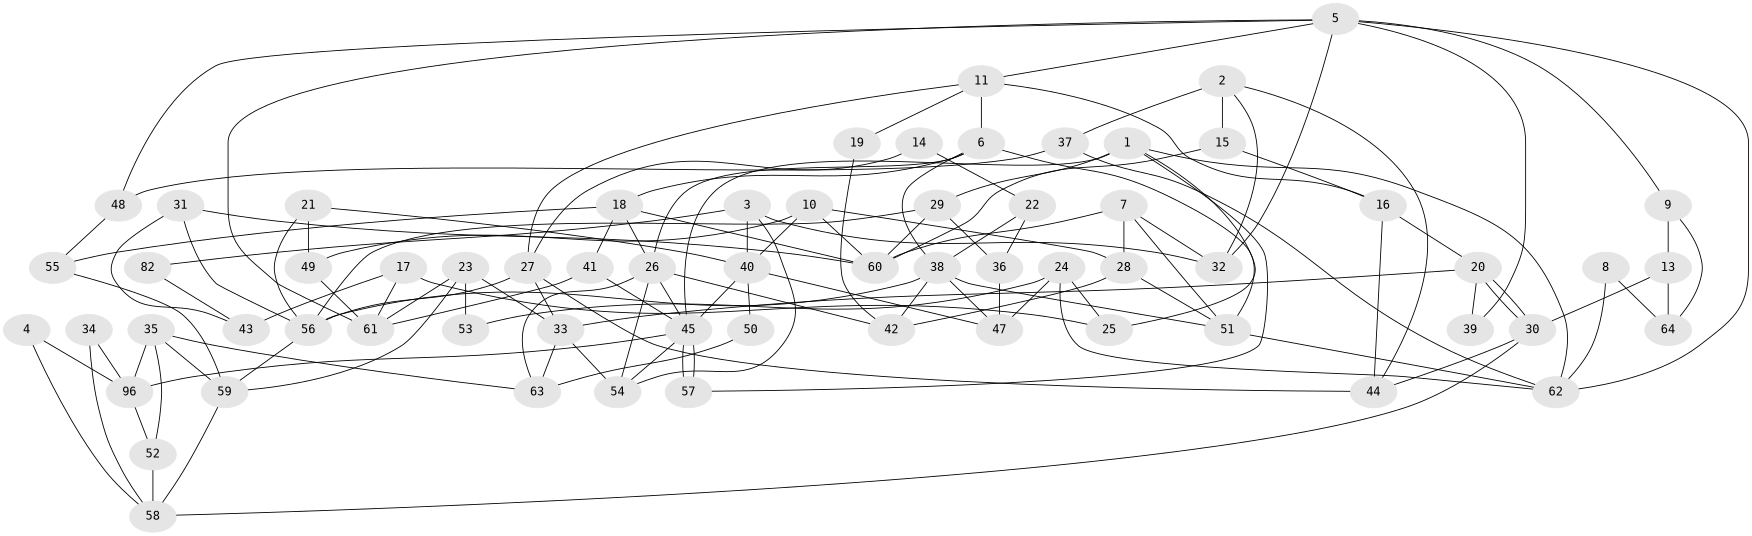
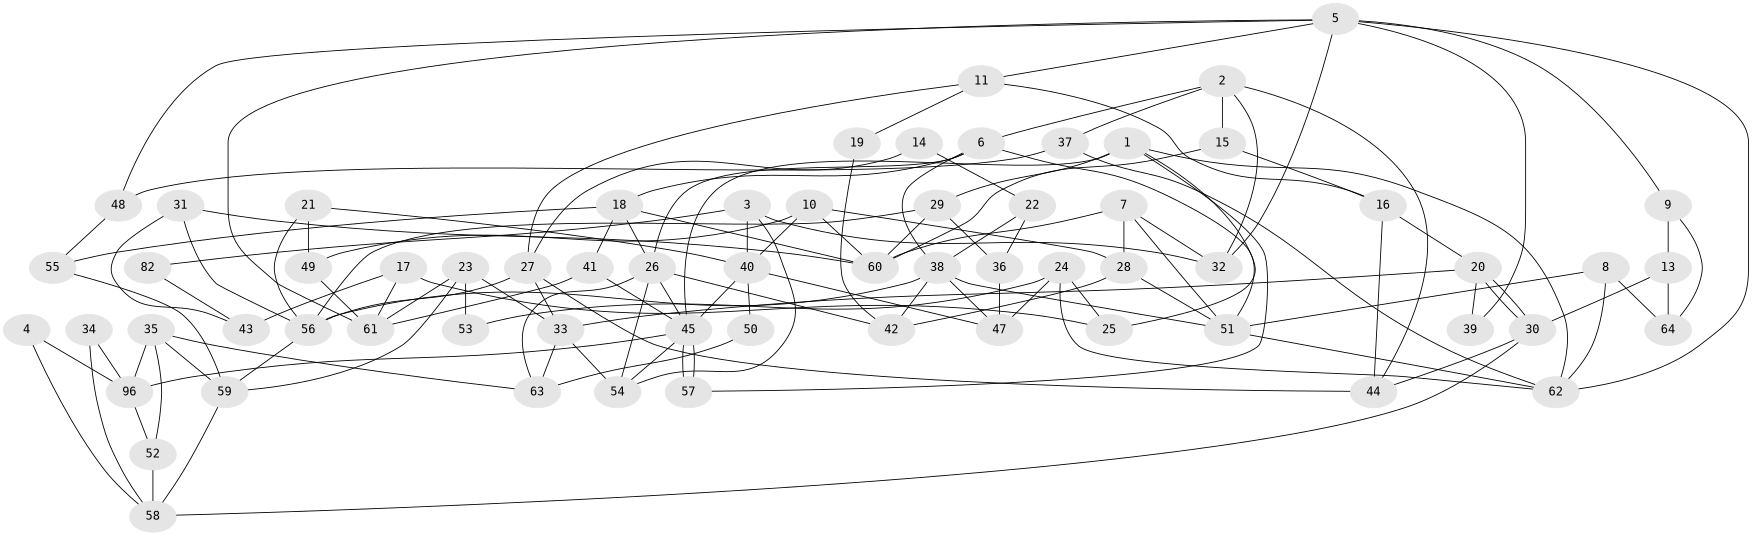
(981, 112) -> (1101, 111)
none -> (1425, 298)
